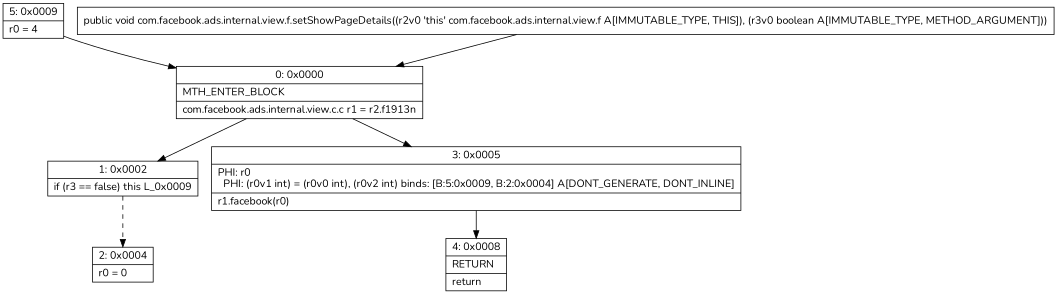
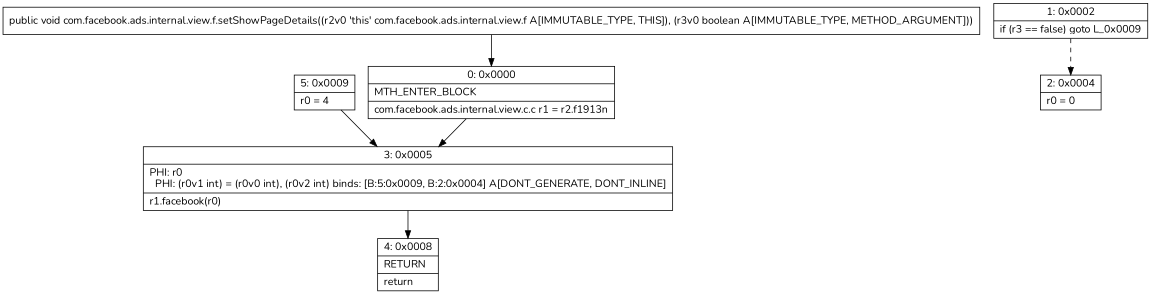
(116, 53) -> (356, 125)
(206, 138) -> none
(123, 187) -> (1071, 29)
